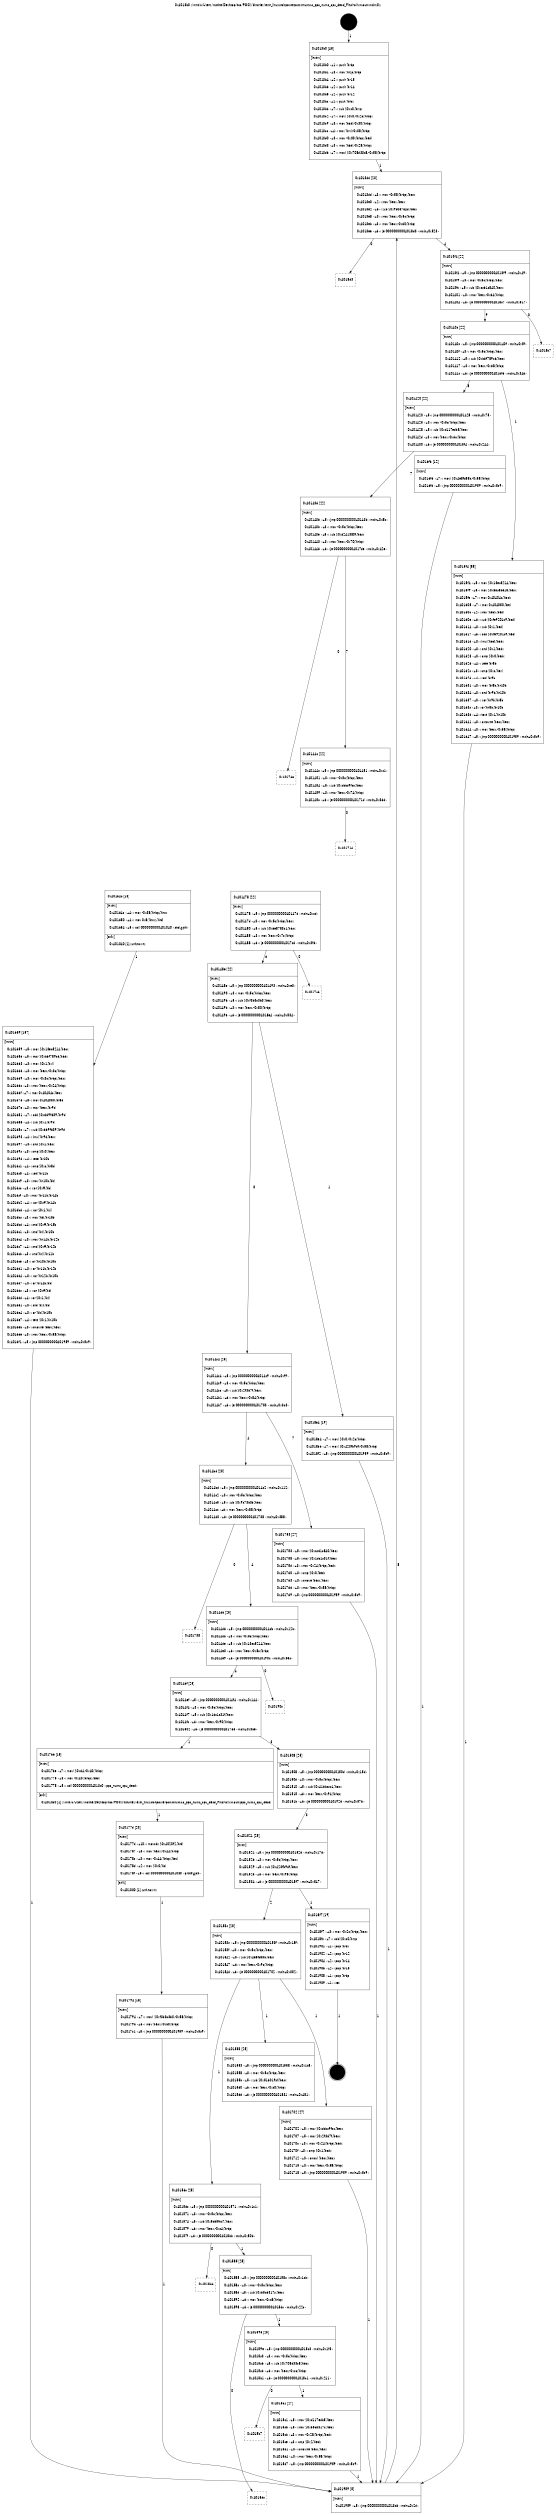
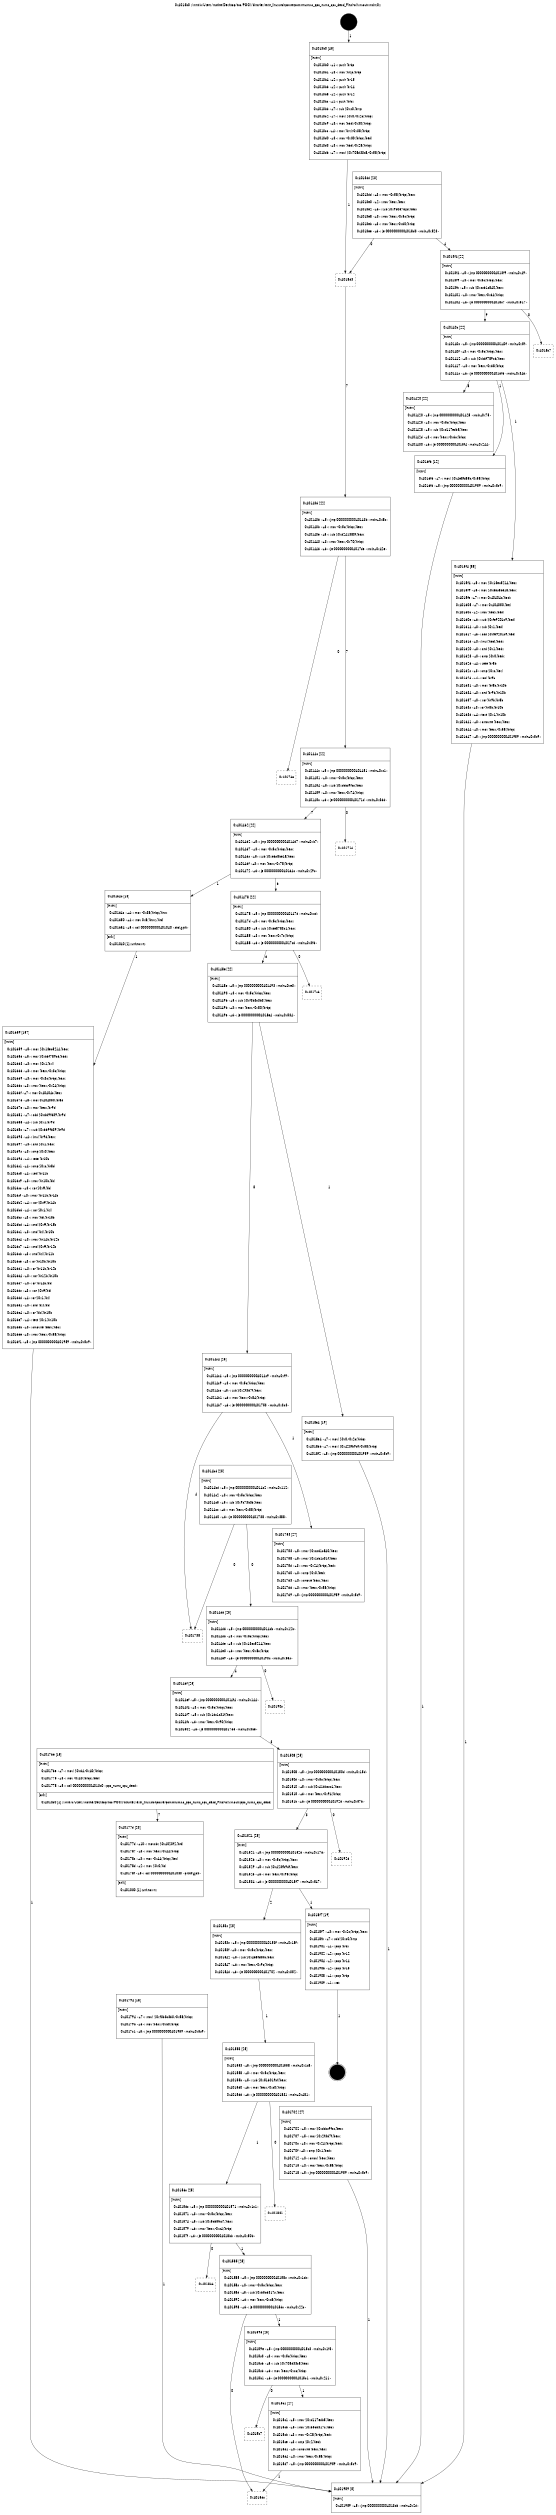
(378, 165) -> (346, 215)
none -> (503, 418)
(392, 473) -> (345, 391)
none -> (276, 849)
(397, 1363) -> none
(246, 1438) -> (185, 1516)
(293, 1439) -> (293, 1439)
(252, 1565) -> (252, 1565)
(187, 1742) -> none
(159, 1815) -> (159, 1815)
none -> (341, 1859)
(161, 1944) -> none
(314, 2037) -> none
(376, 2038) -> none
(212, 2078) -> (242, 2142)
none -> (275, 2214)
(355, 2476) -> (274, 2479)
